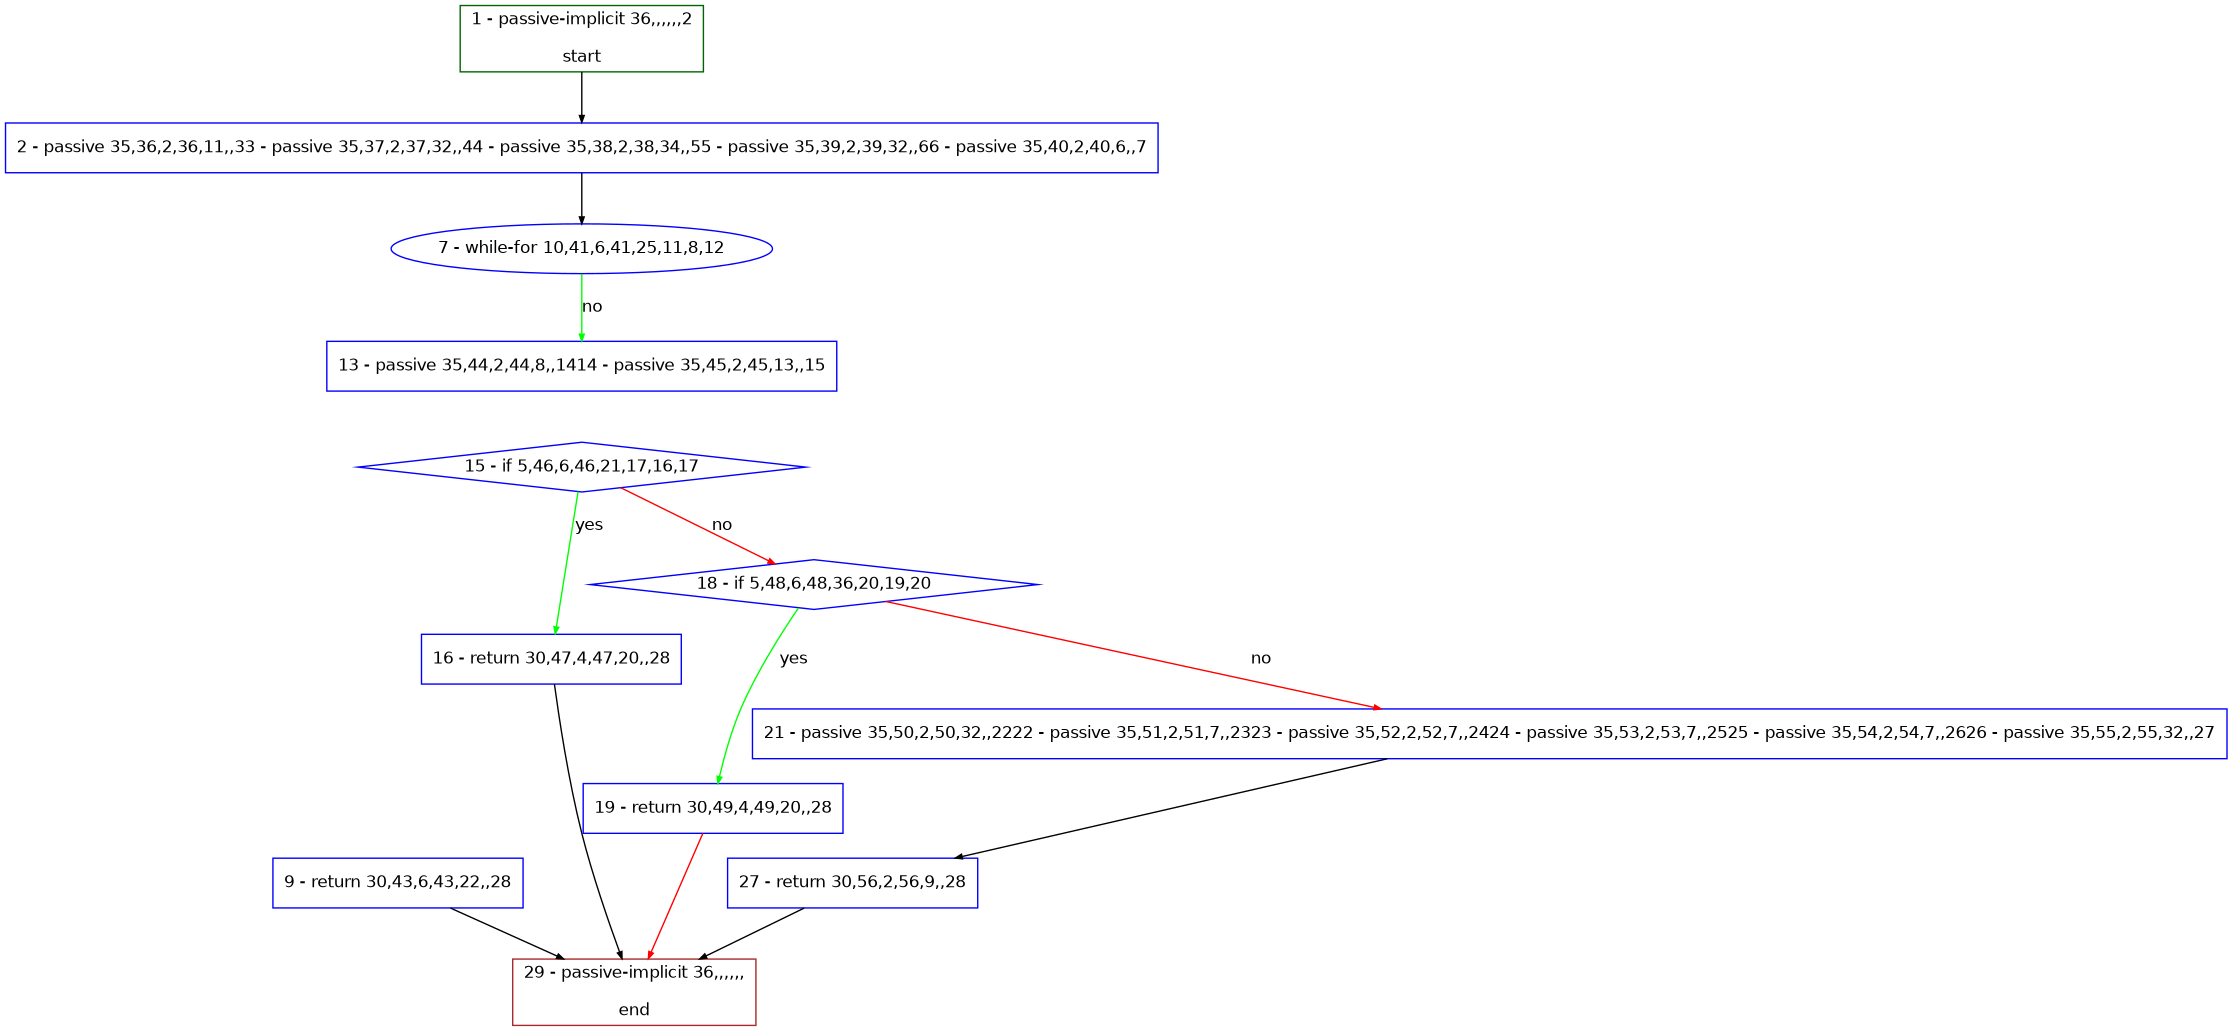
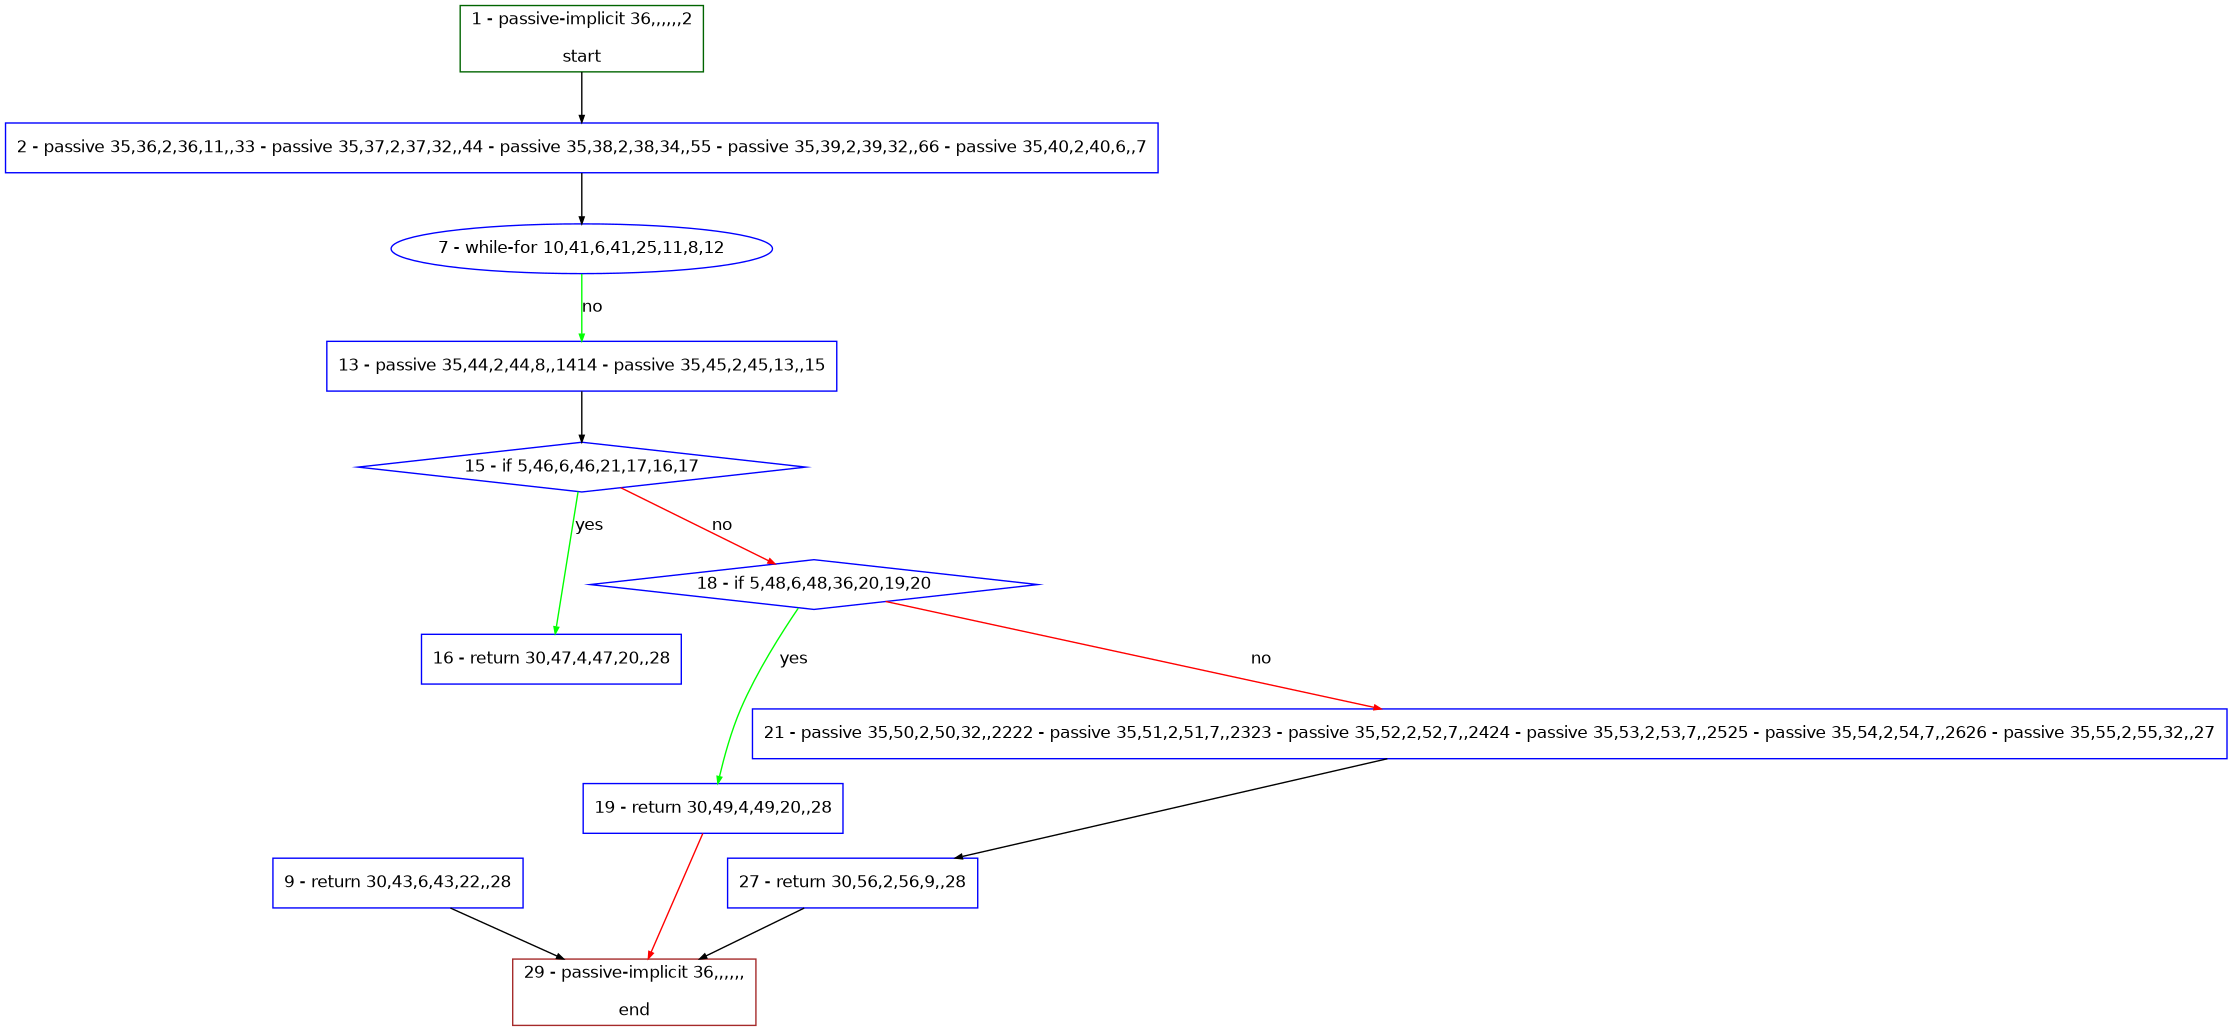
none -> (582, 413)
(579, 820) -> none
